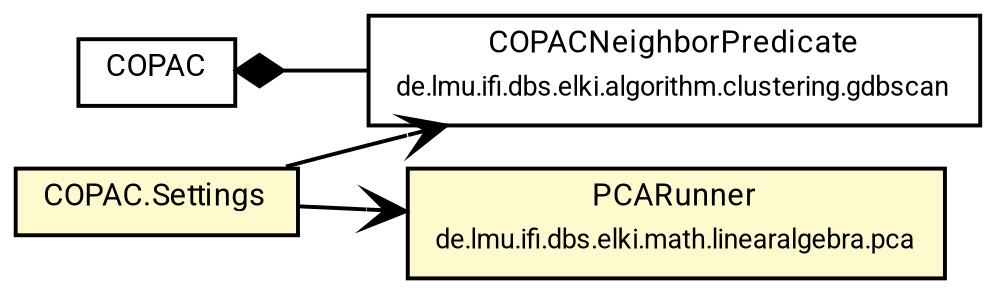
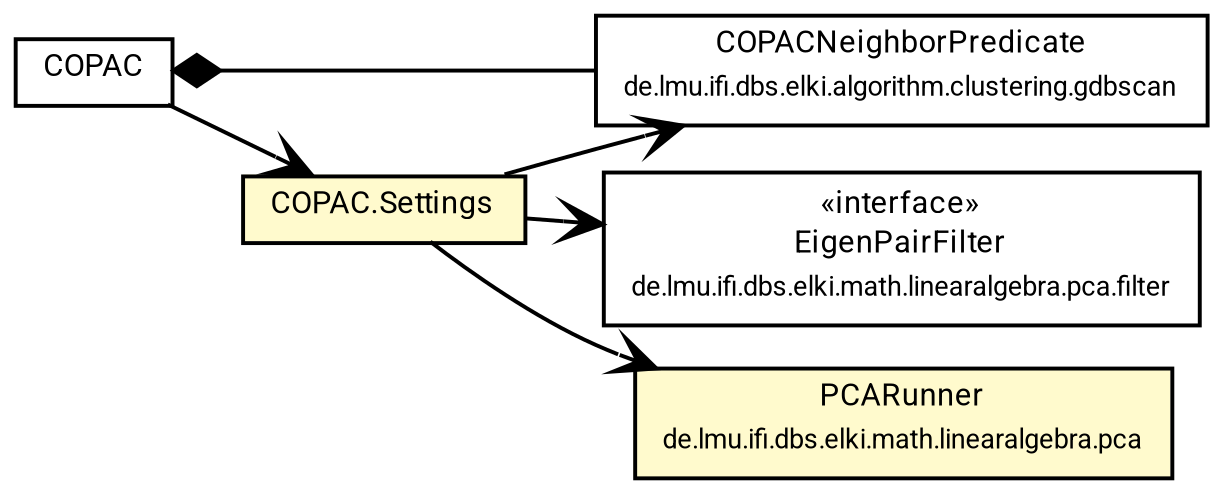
none -> (222, 131)
none -> (902, 247)
